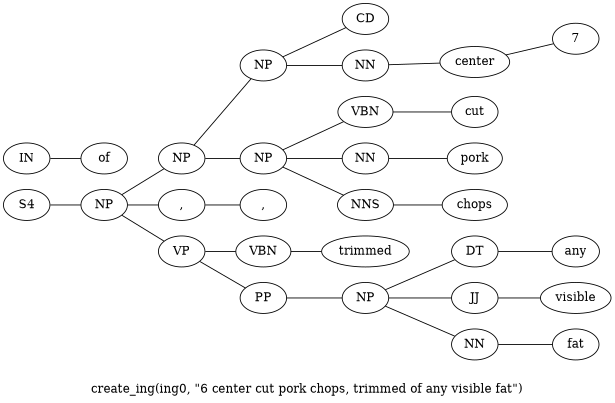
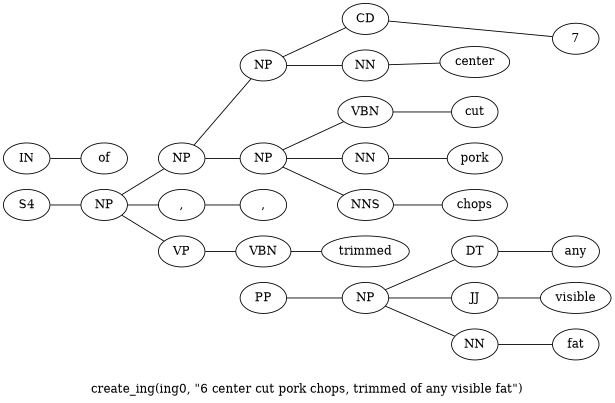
(530, 49) -> (471, 29)
(223, 275) -> none
